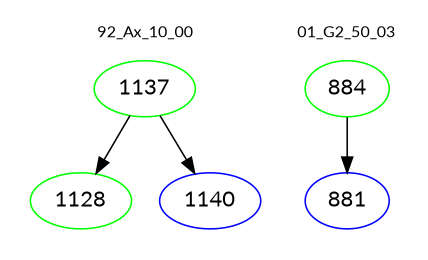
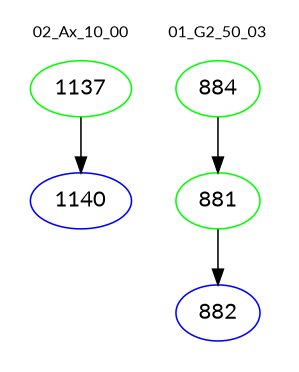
(146, 33) -> (81, 33)
(81, 201) -> none
(347, 201) -> (218, 201)
none -> (218, 313)
